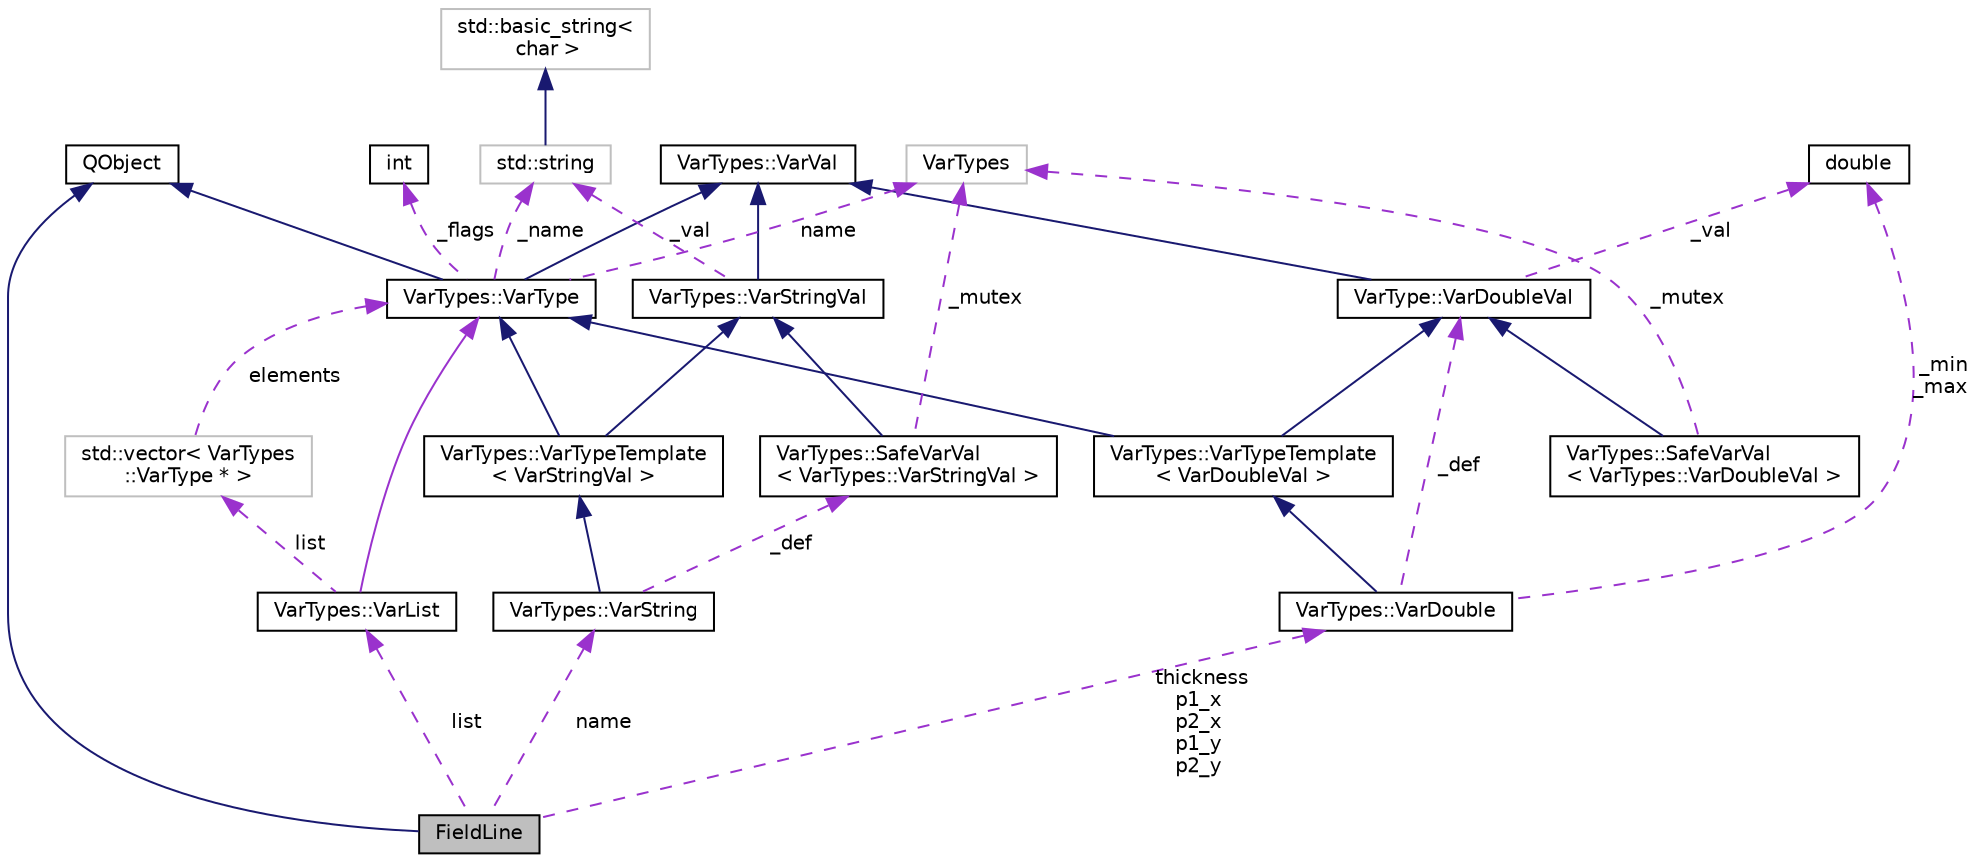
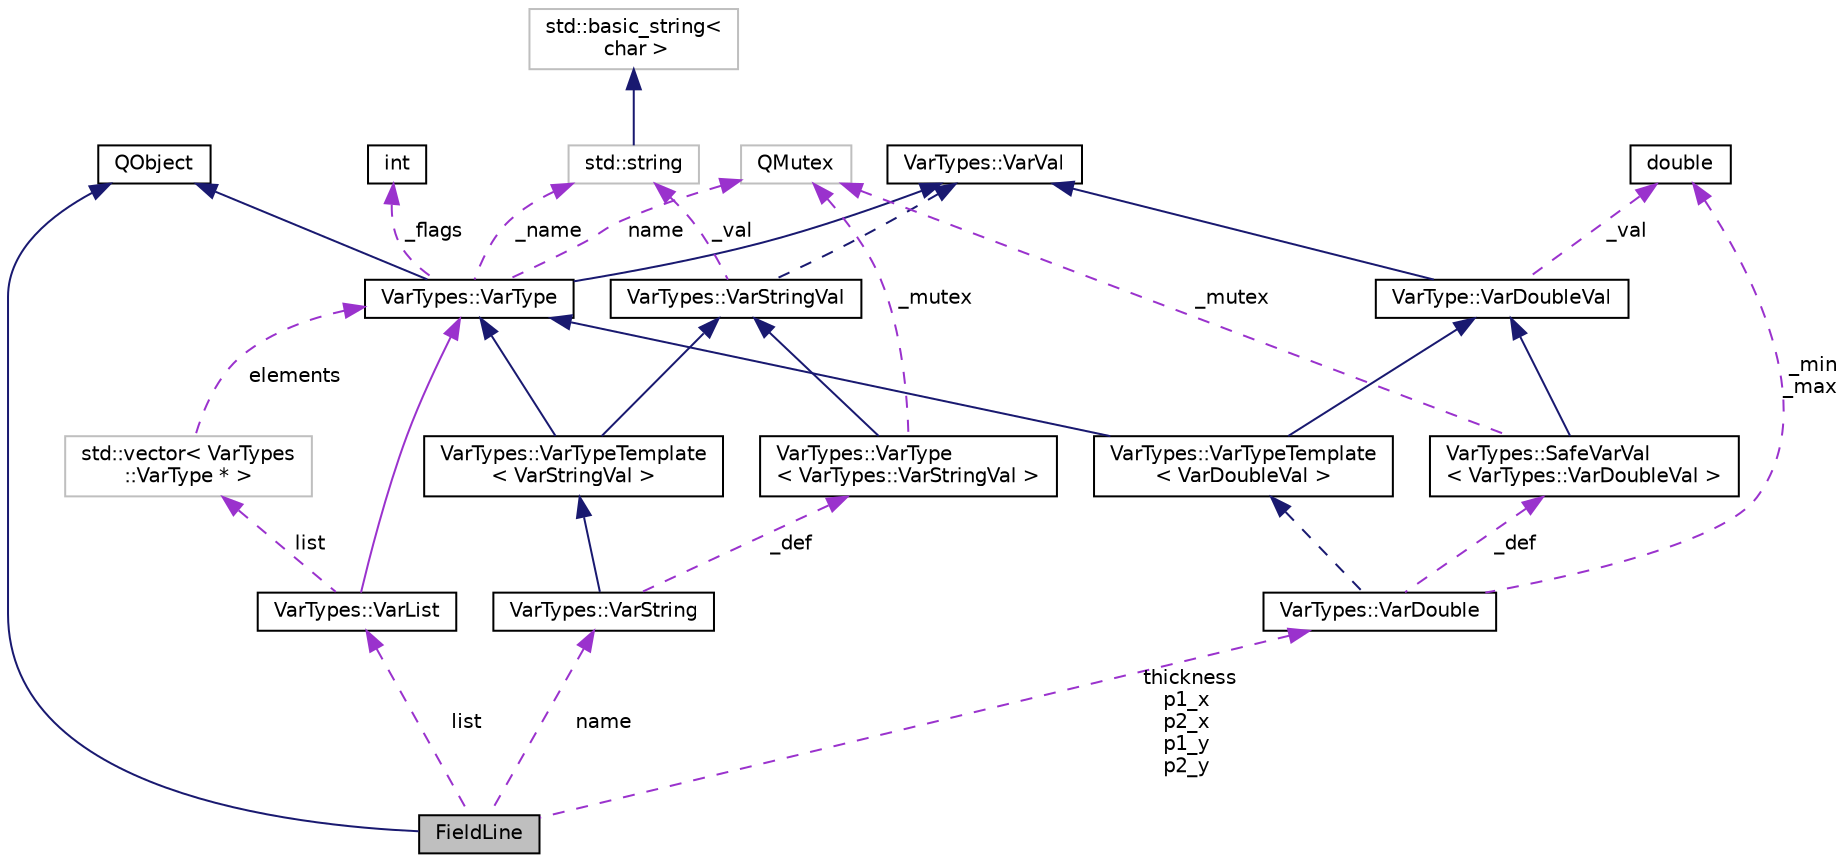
(967, 164) -> (796, 164)
(758, 246) -> (870, 232)
(1428, 465) -> (1466, 550)
(909, 466) -> (909, 466)
(1333, 551) -> (1324, 552)
